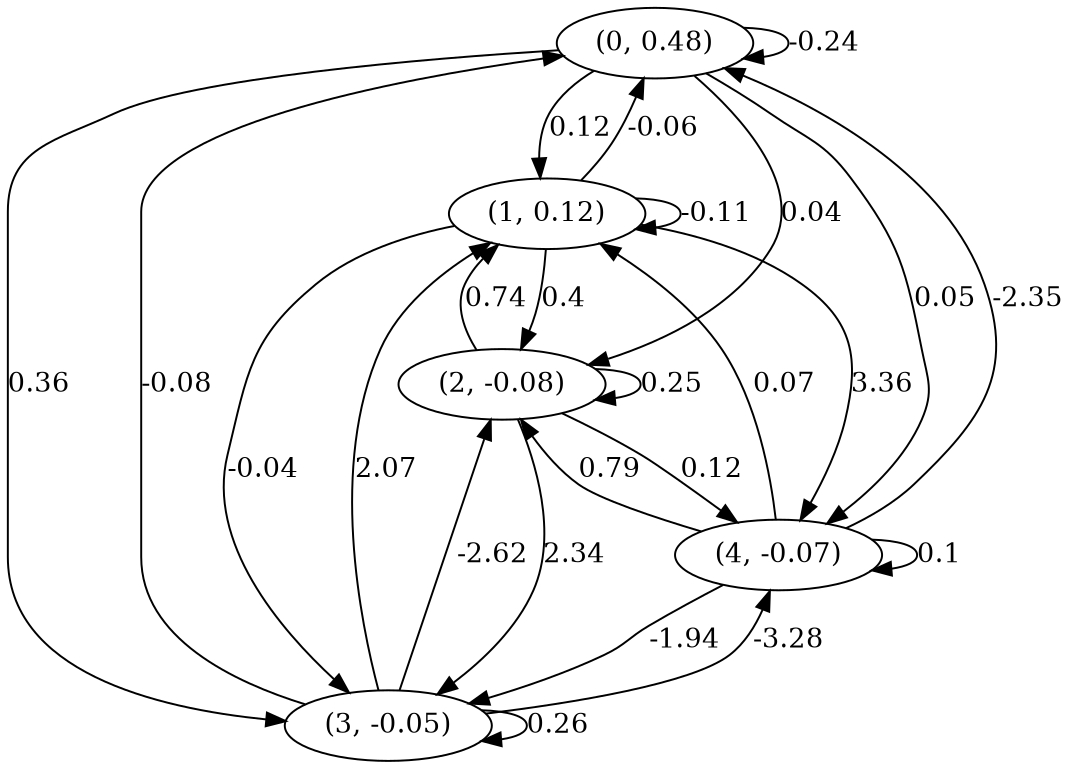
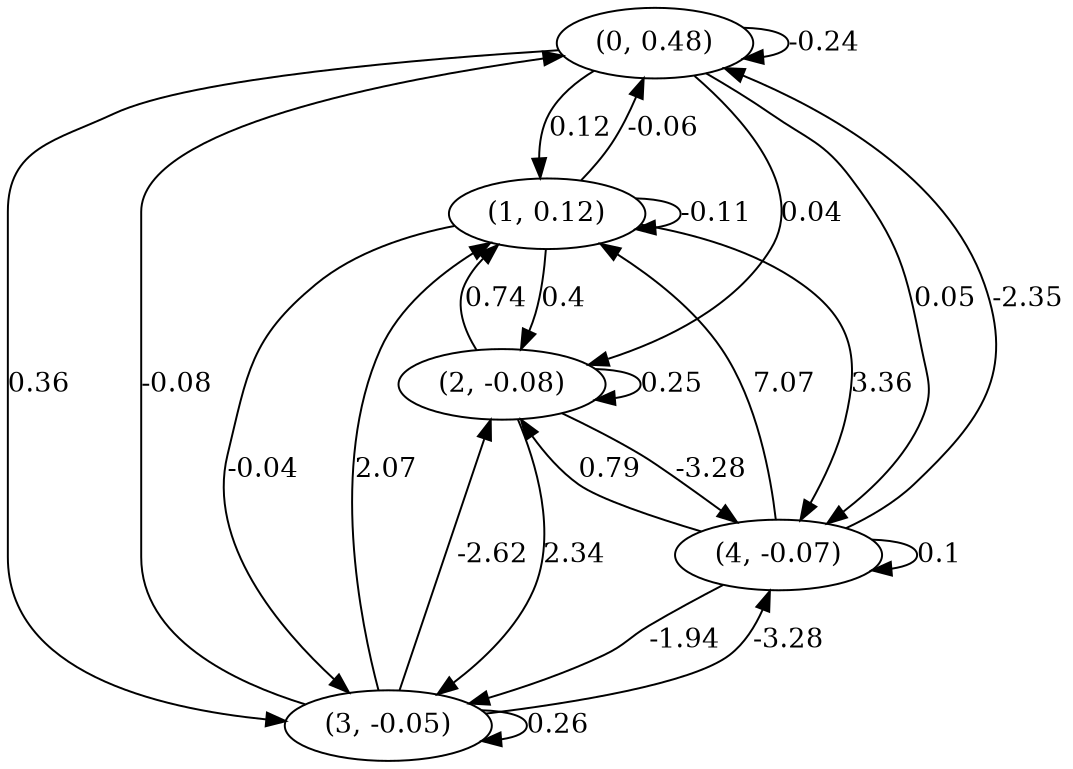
(784, 384) -> (784, 384)
(712, 470) -> (712, 470)
